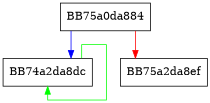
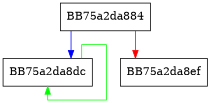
(105, 17) -> (105, 17)
(48, 72) -> (48, 72)
